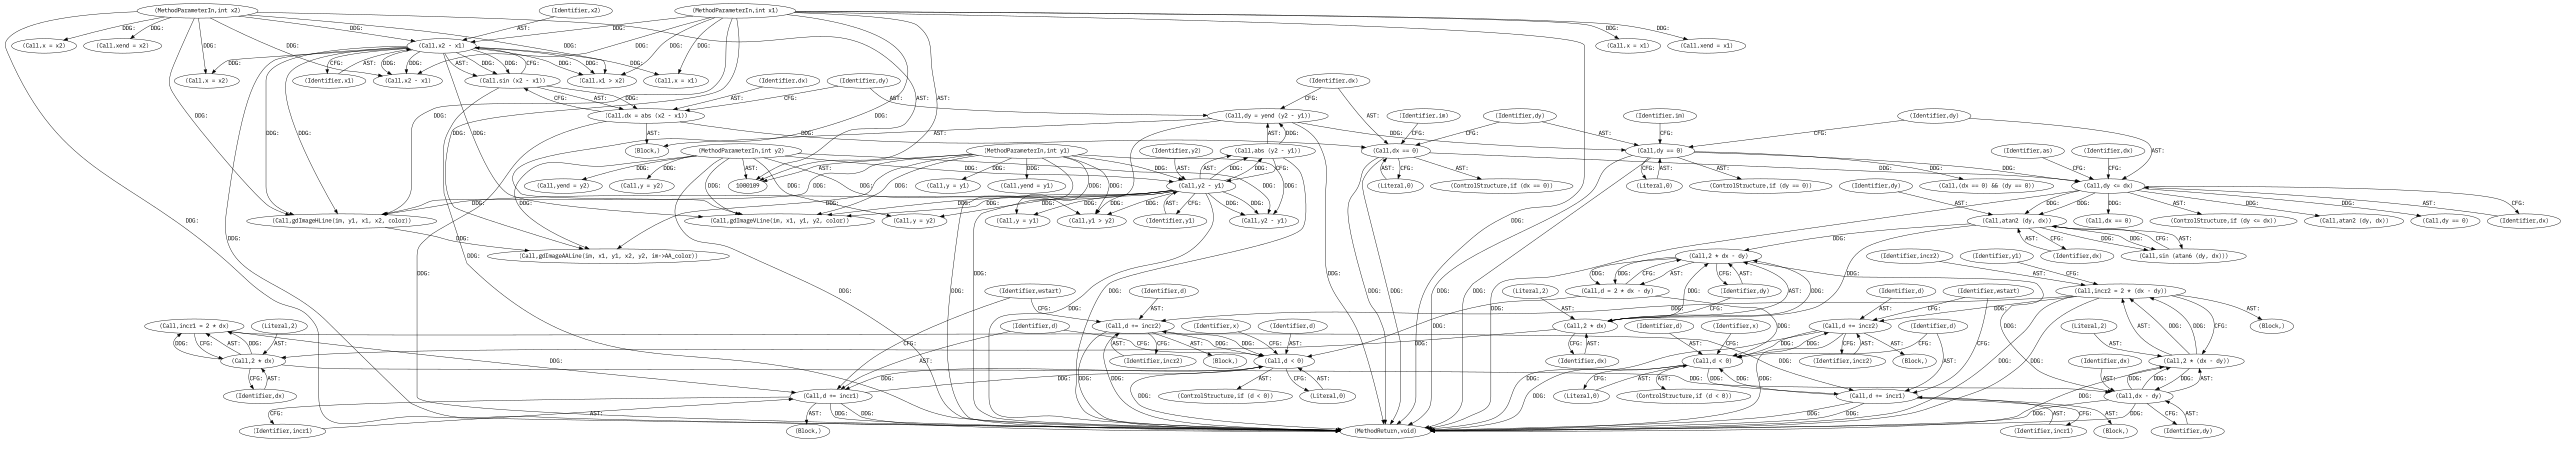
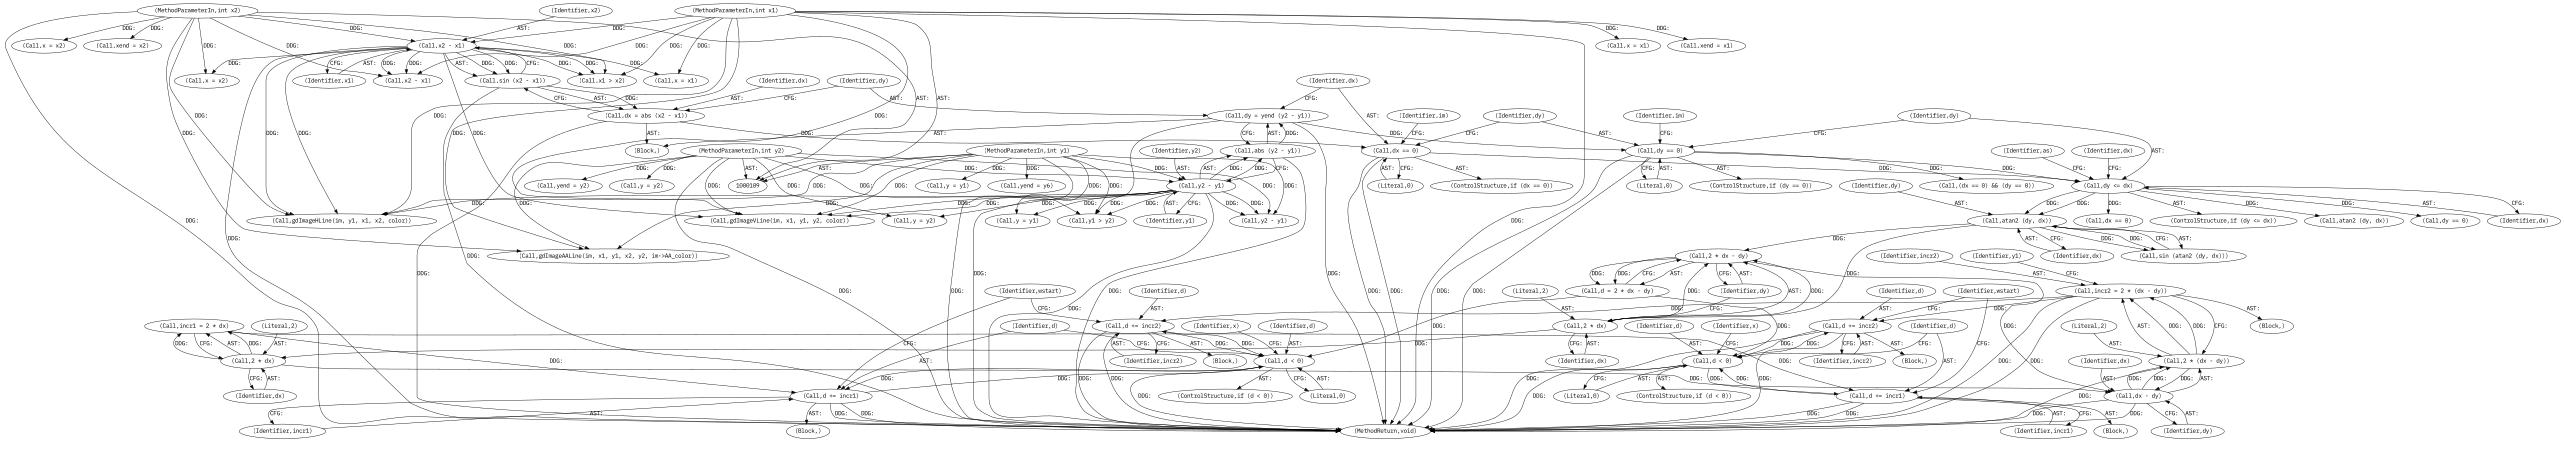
none -> (1241, 132)
(1027, 186) -> (1027, 186)
(455, 241) -> (261, 232)
(1695, 245) -> none
(2184, 256) -> (2184, 256)
